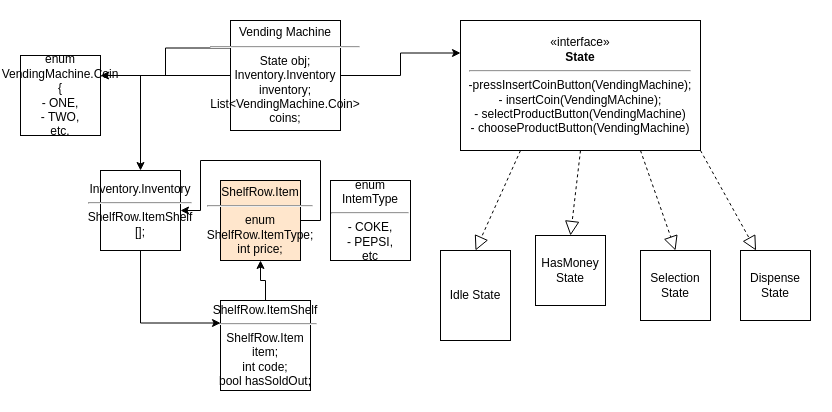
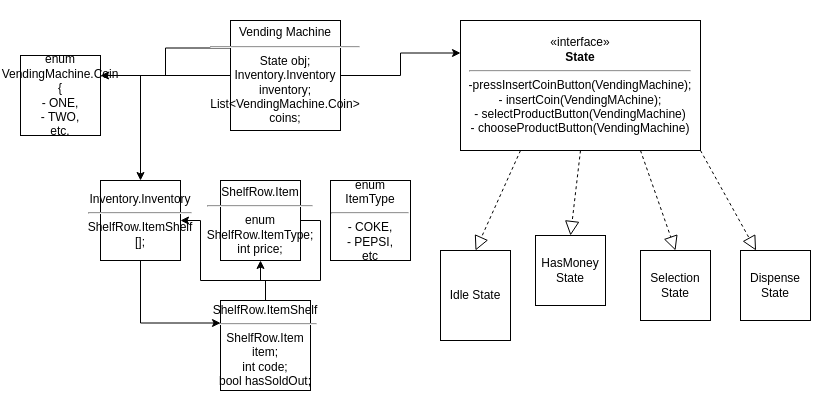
(141, 211) -> (141, 221)
(261, 221) -> (261, 221)
(371, 221) -> (371, 221)
